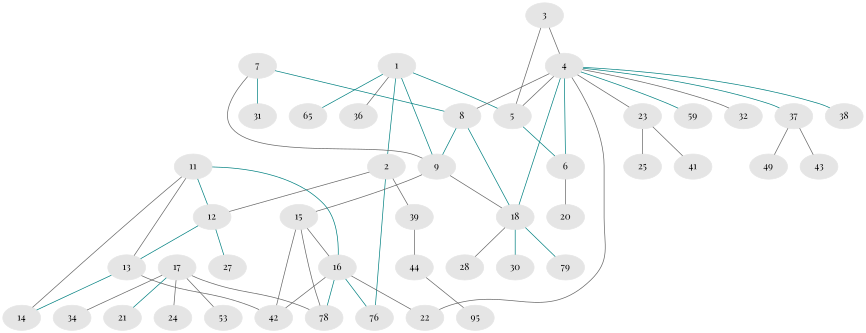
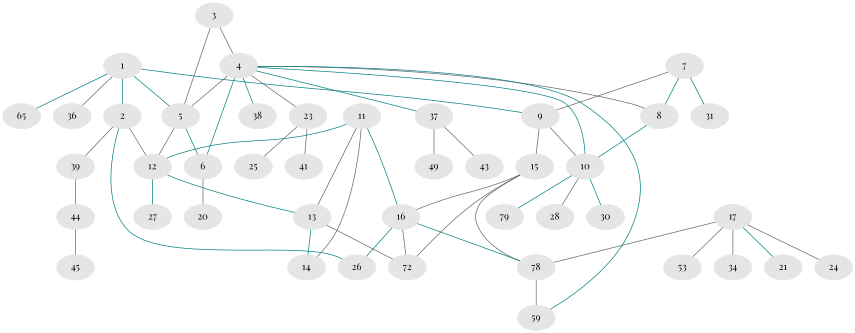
(743, 116) -> none
none -> (167, 141)
(449, 141) -> none
(515, 217) -> (585, 167)
none -> (536, 293)
(274, 318) -> (407, 267)
(374, 318) -> (357, 267)
(425, 318) -> none
(475, 318) -> (76, 267)
